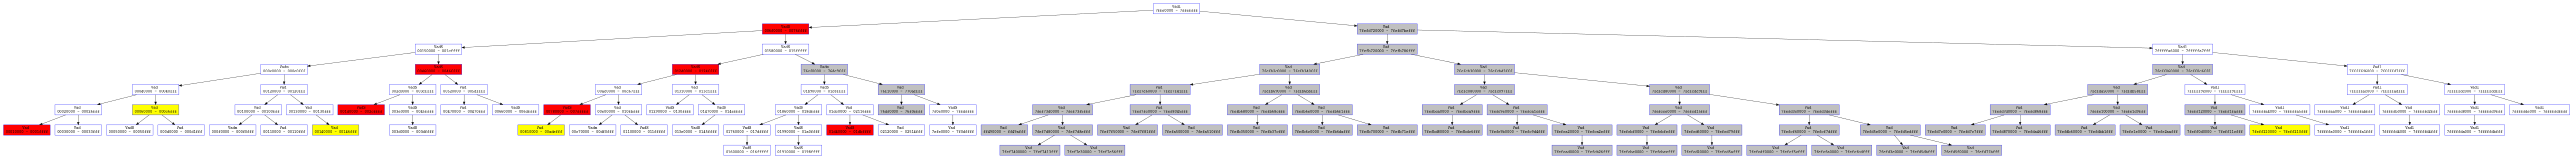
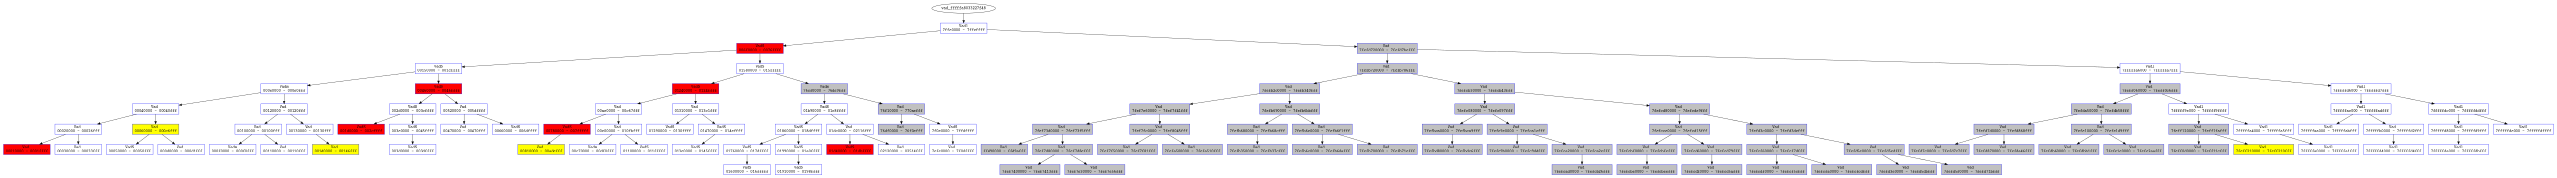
none -> (964, 8)
